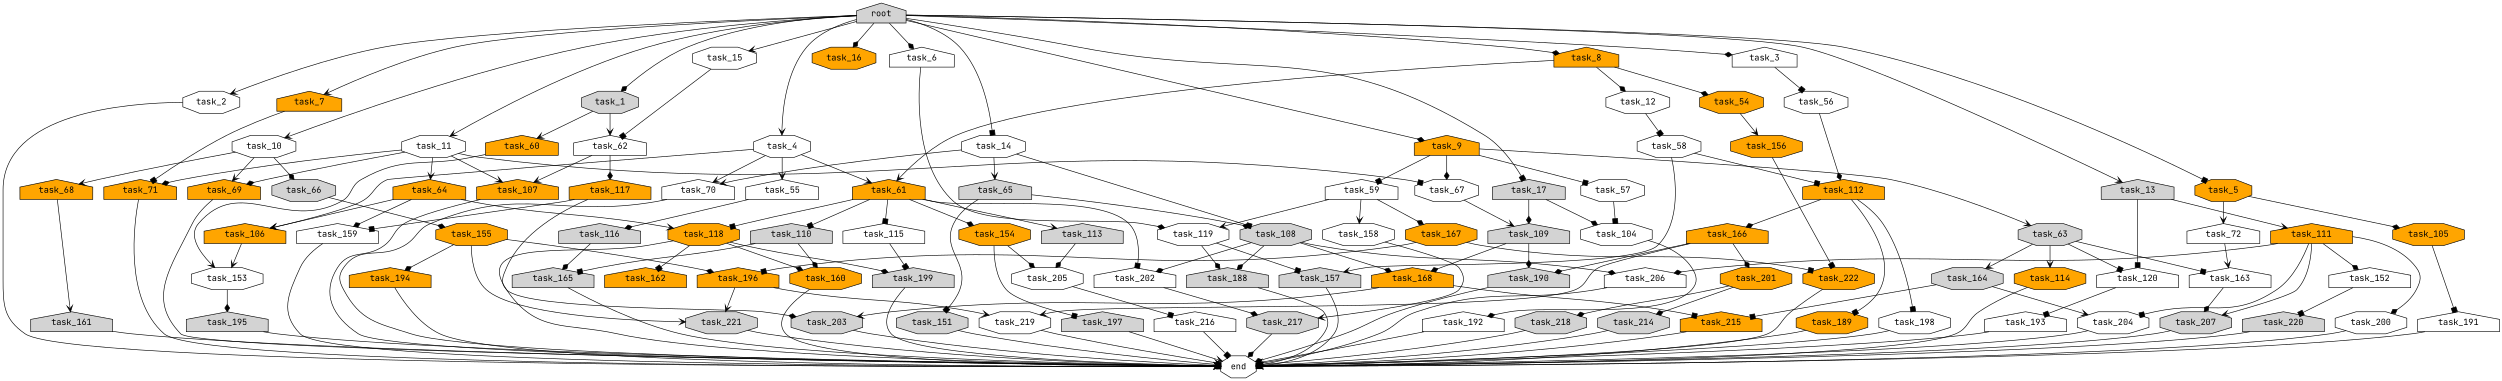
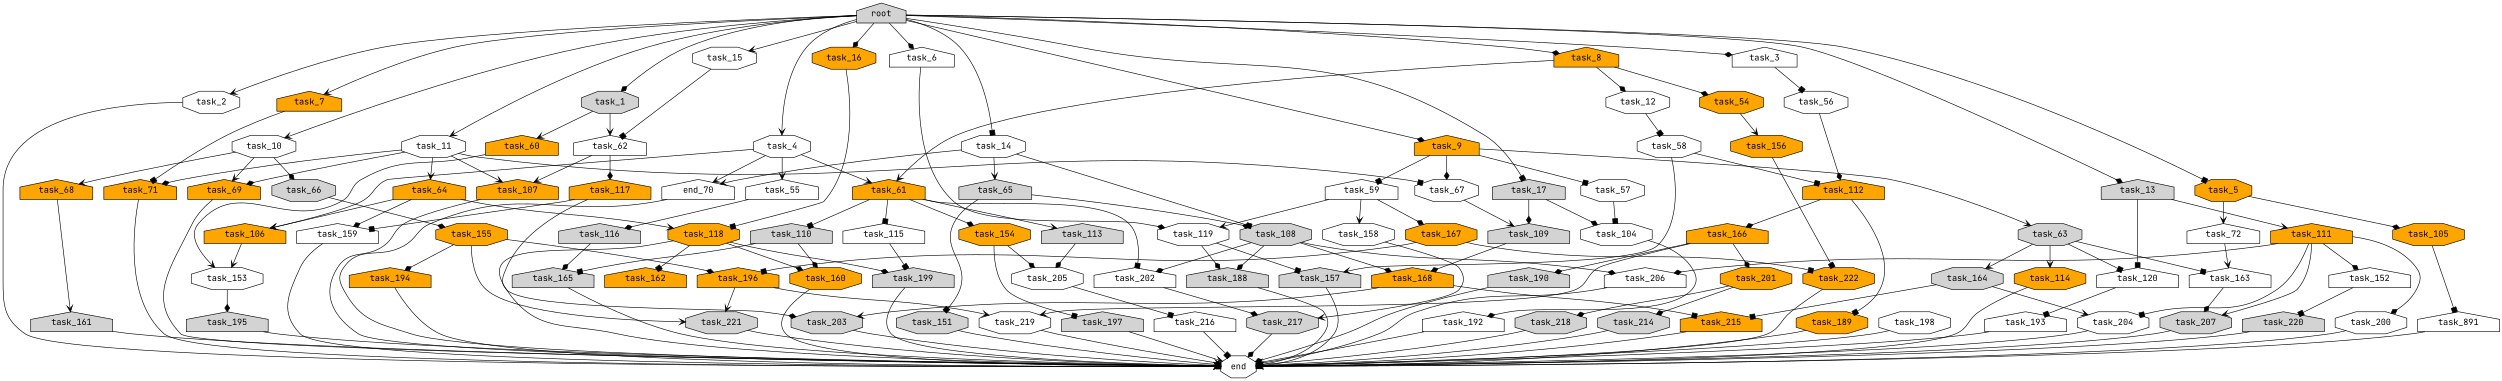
(1803, 47) -> (1803, 47)
(698, 190) -> (698, 190)
(795, 212) -> (837, 181)
(1895, 247) -> none
(1529, 256) -> none
(2459, 323) -> (2459, 323)
